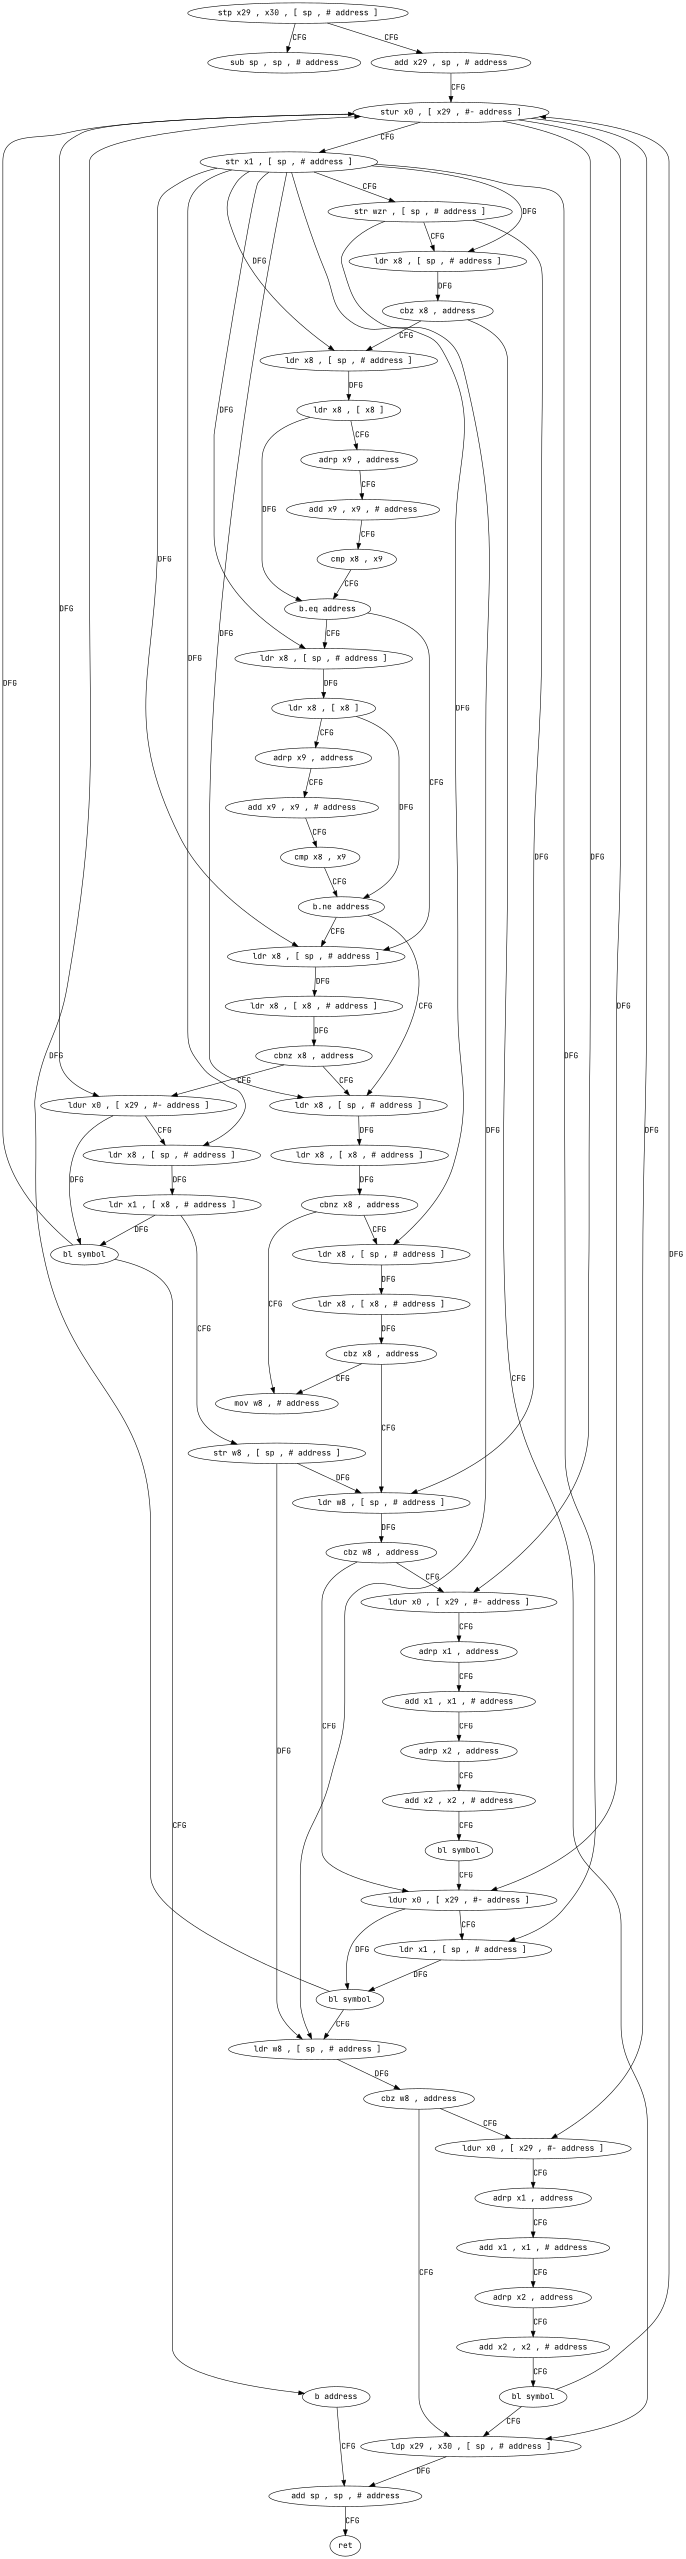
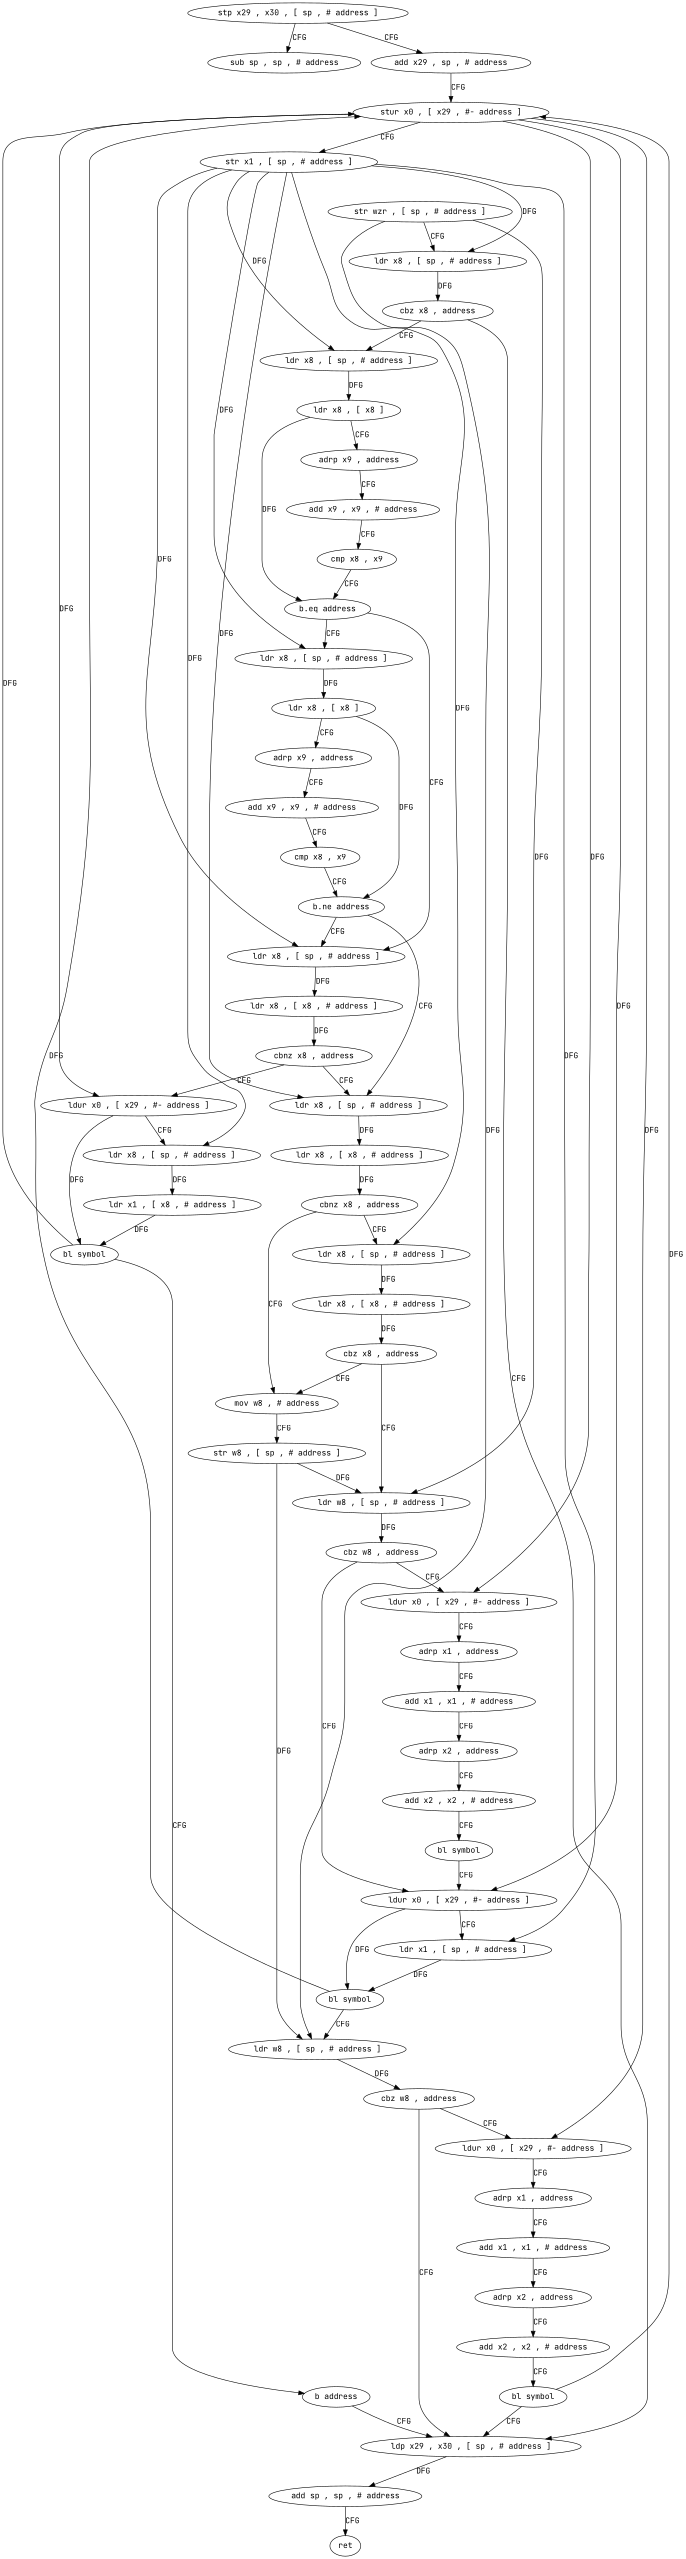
(352, 186) -> none
(197, 1335) -> (277, 1426)
(340, 2444) -> (388, 2423)
